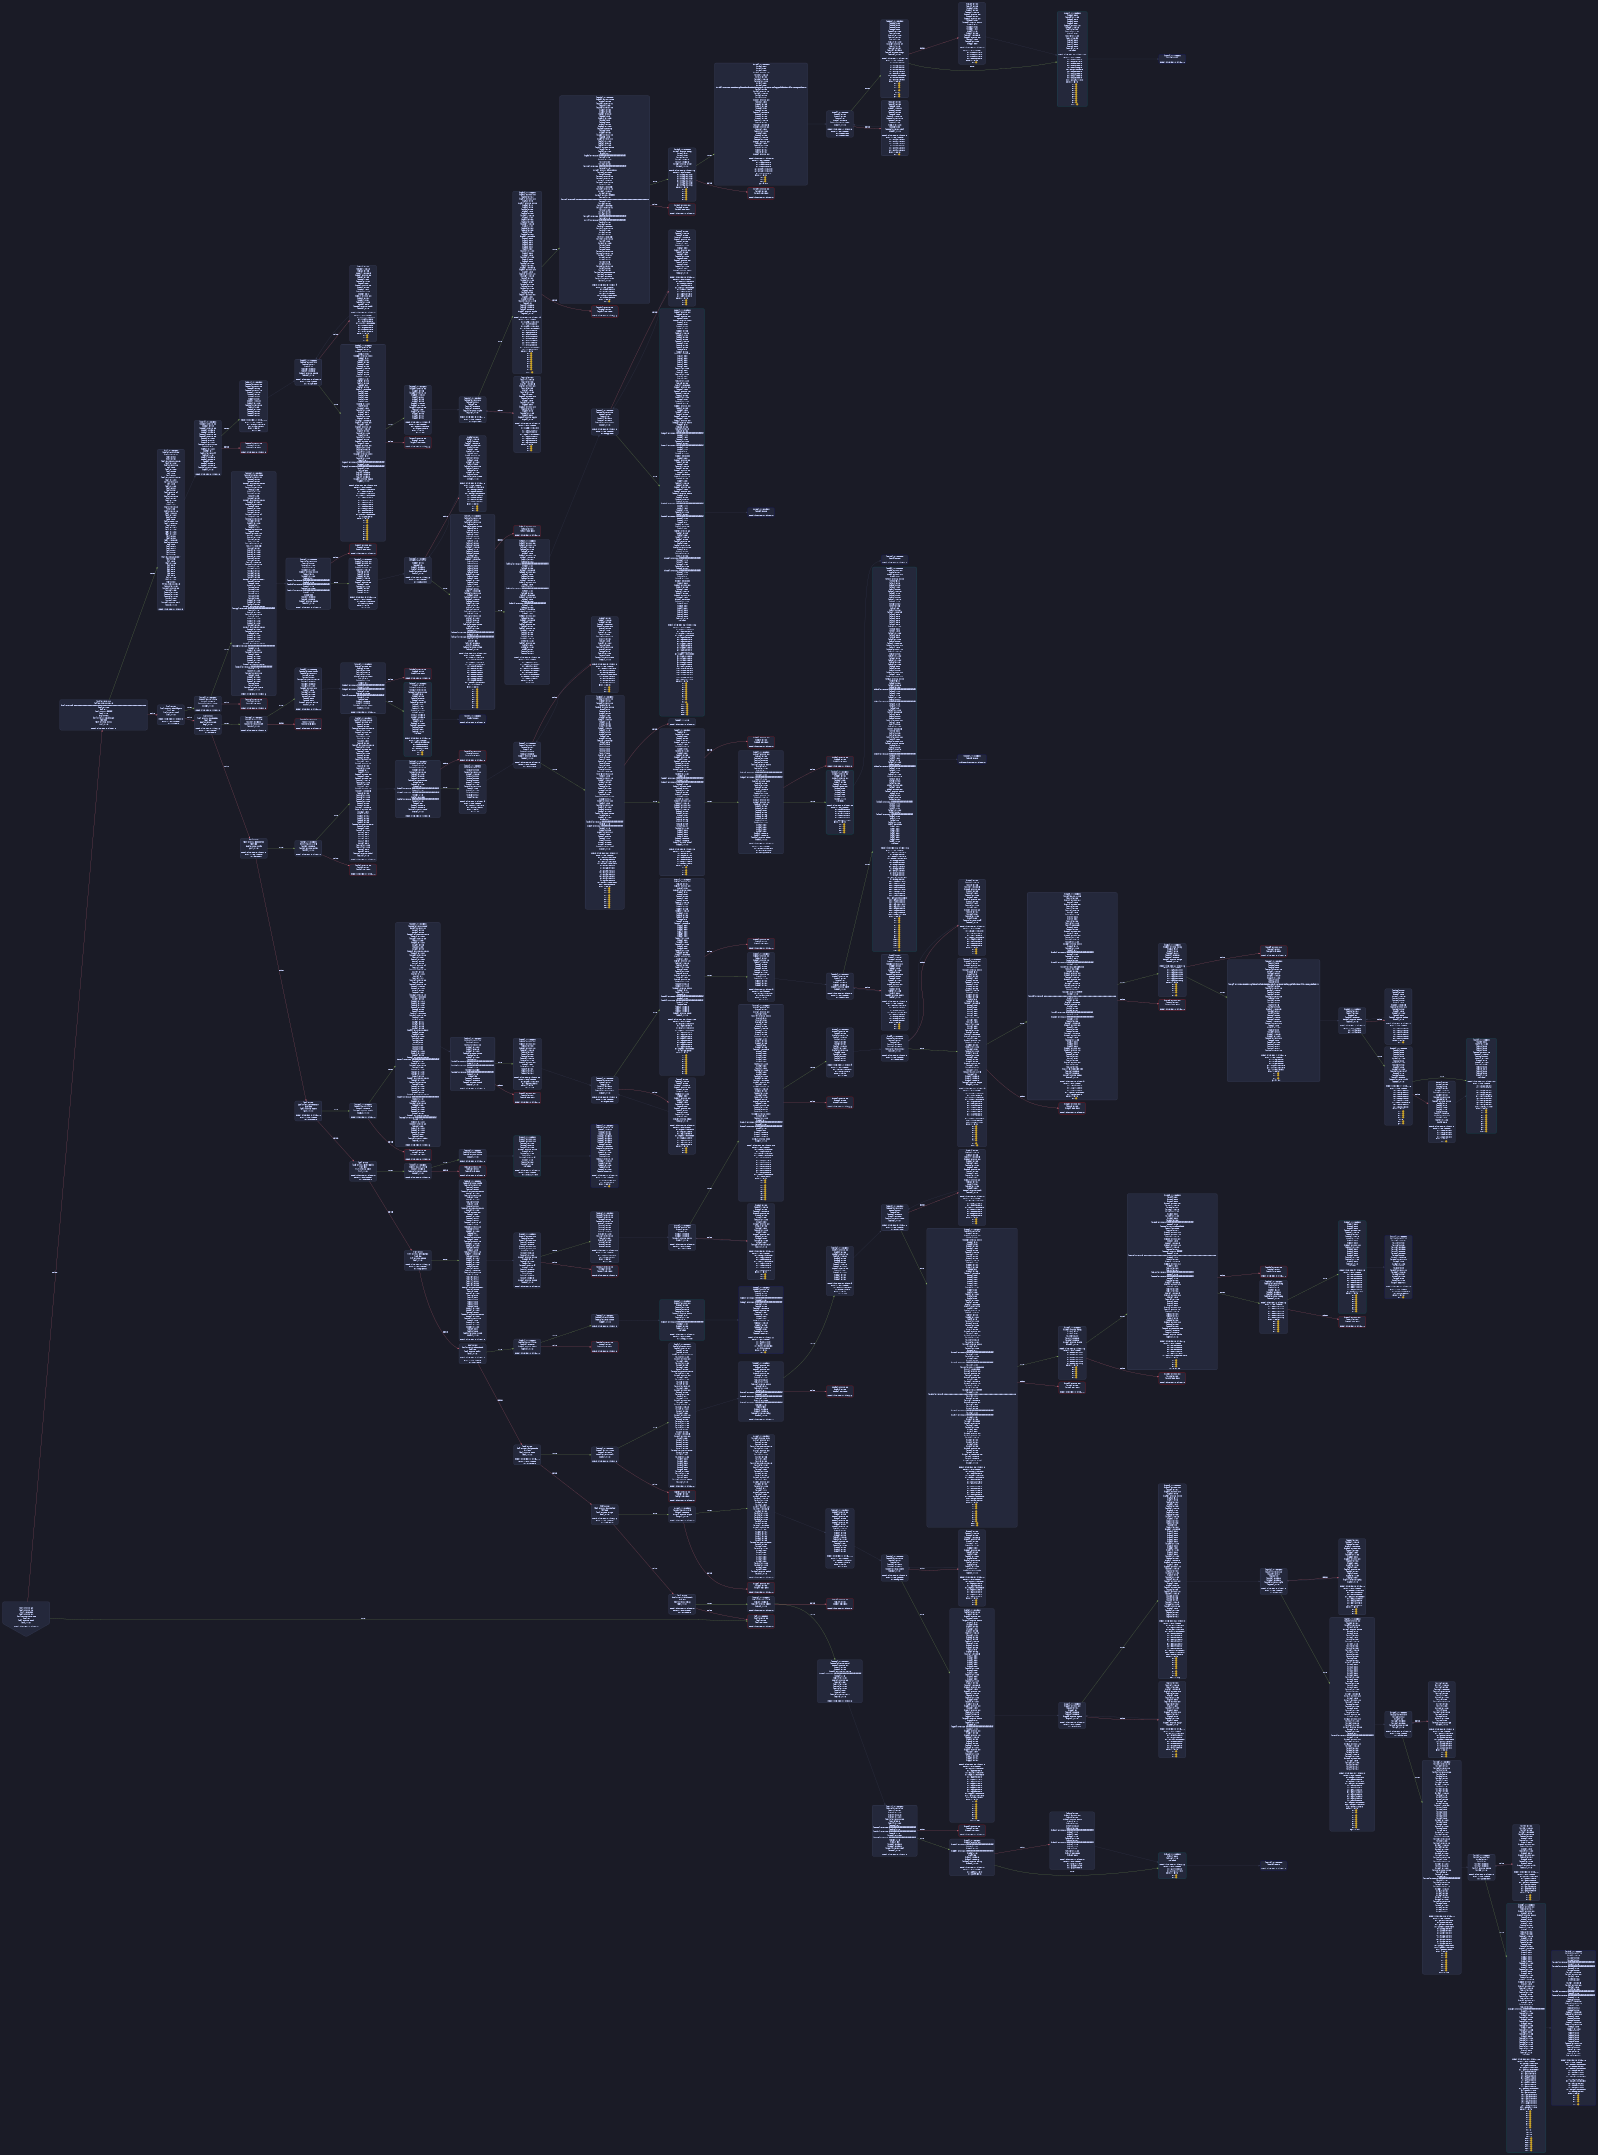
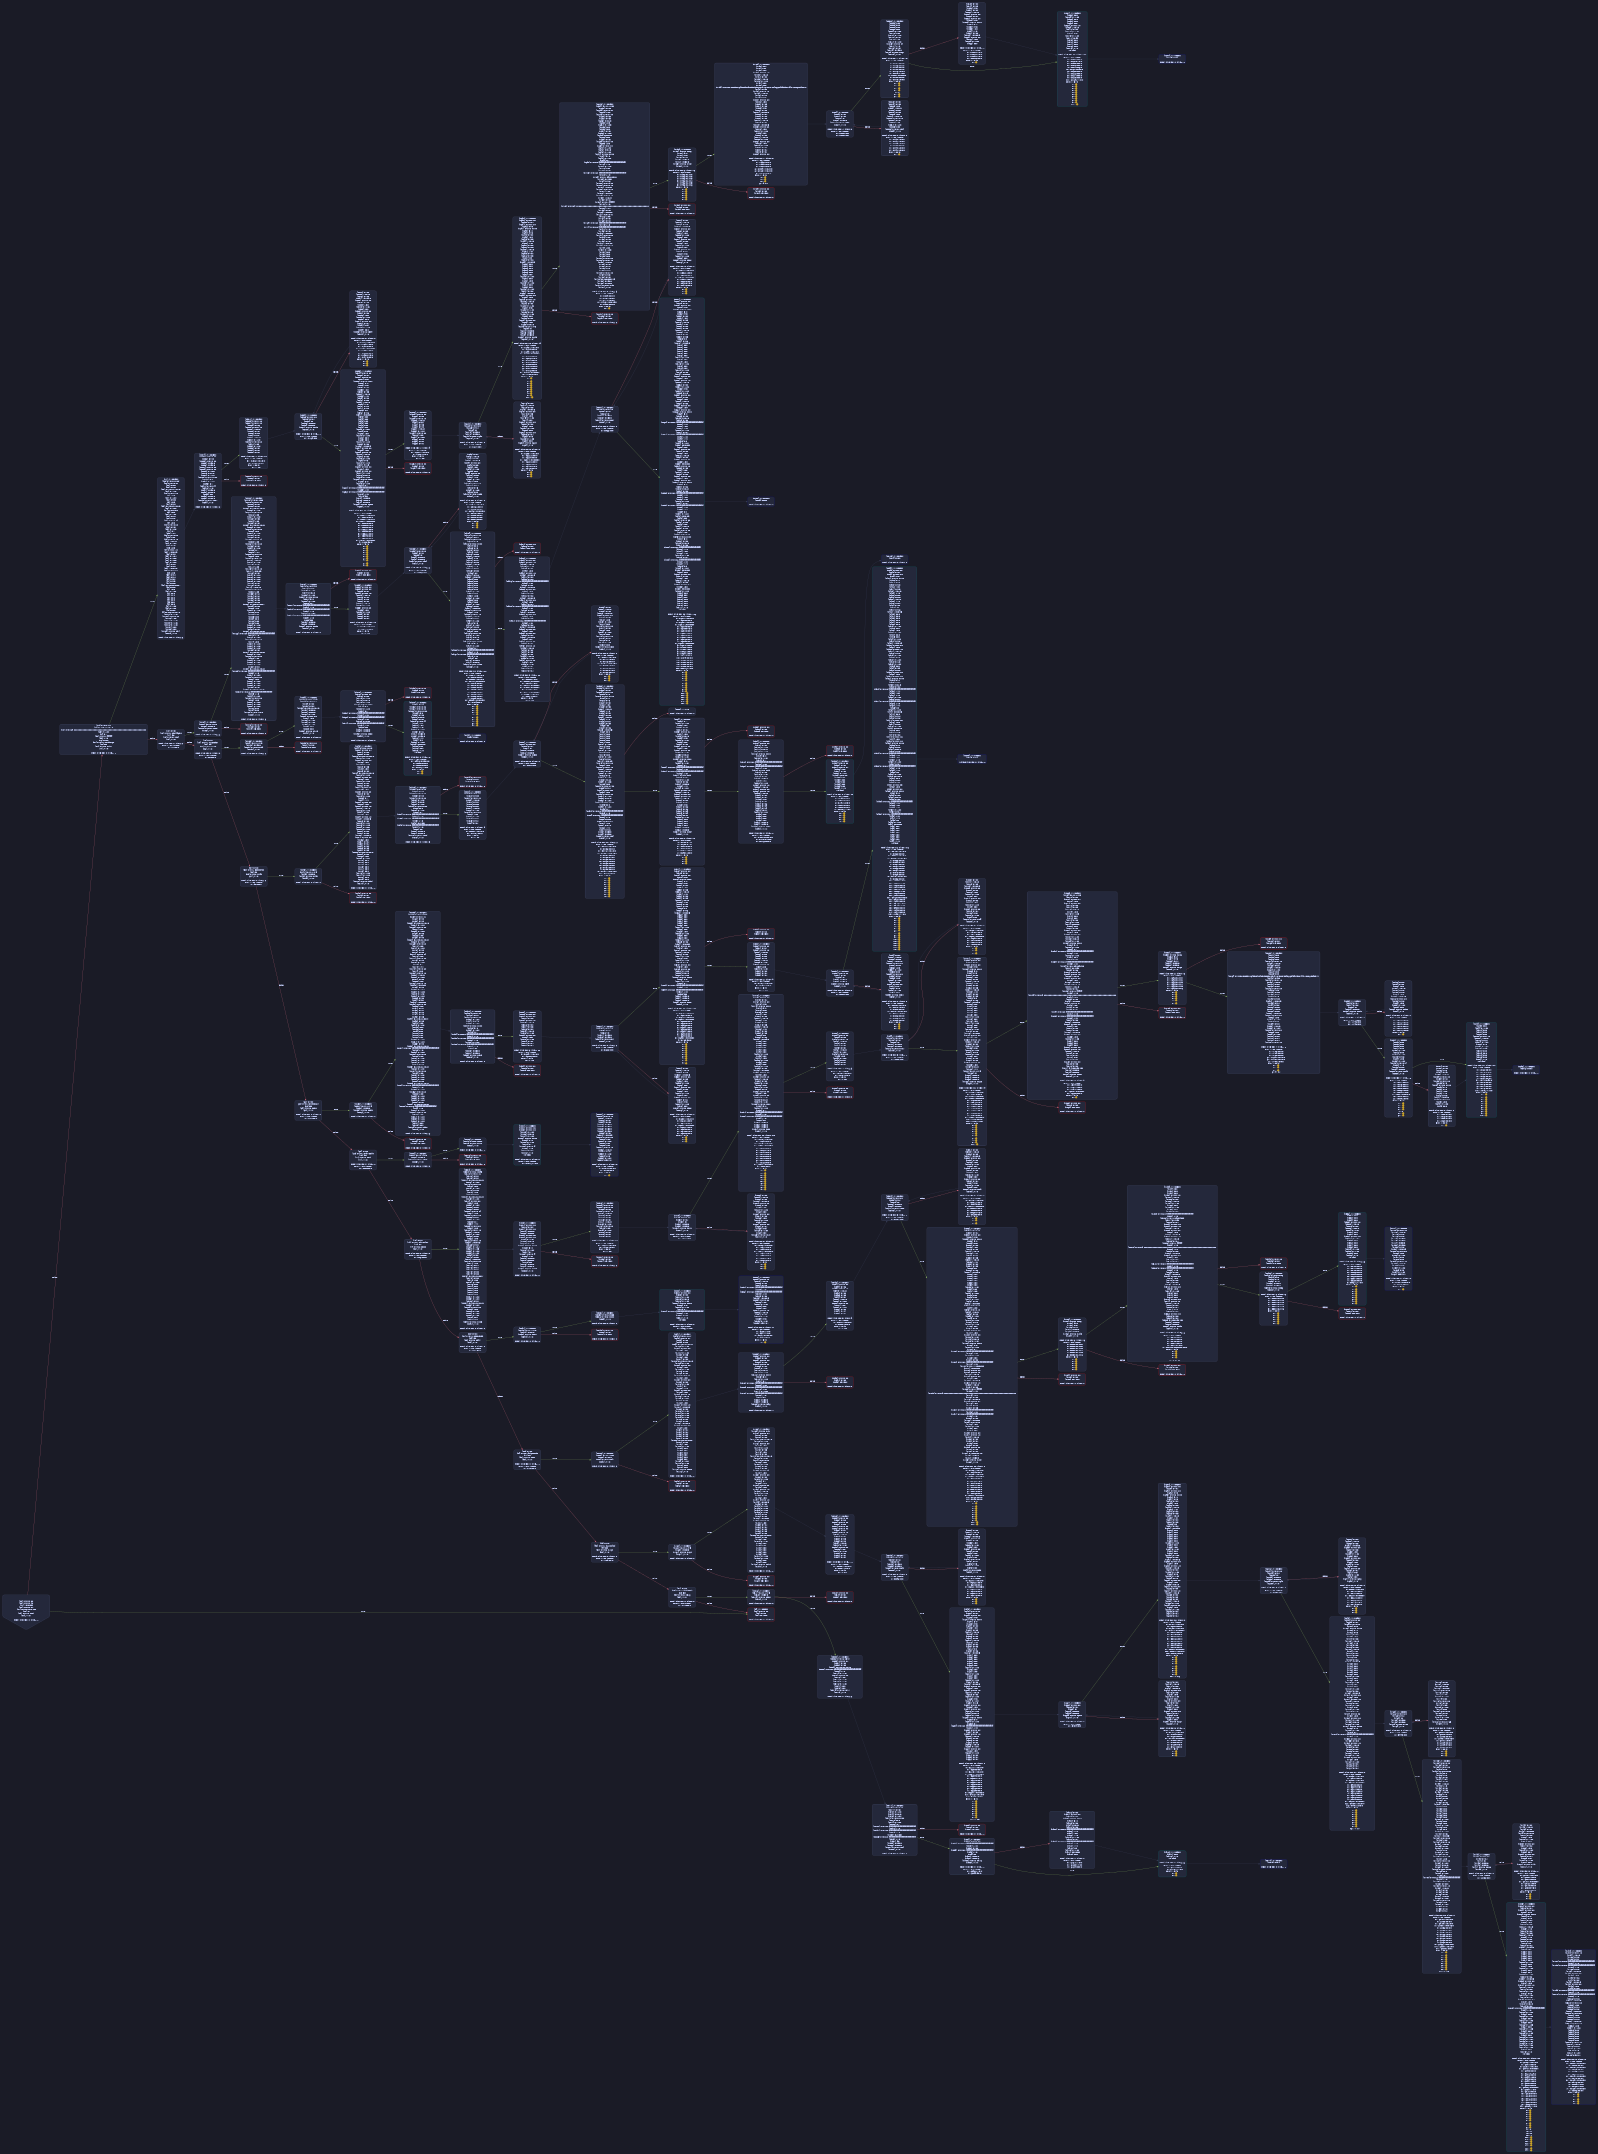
none -> (1526, 1070)
